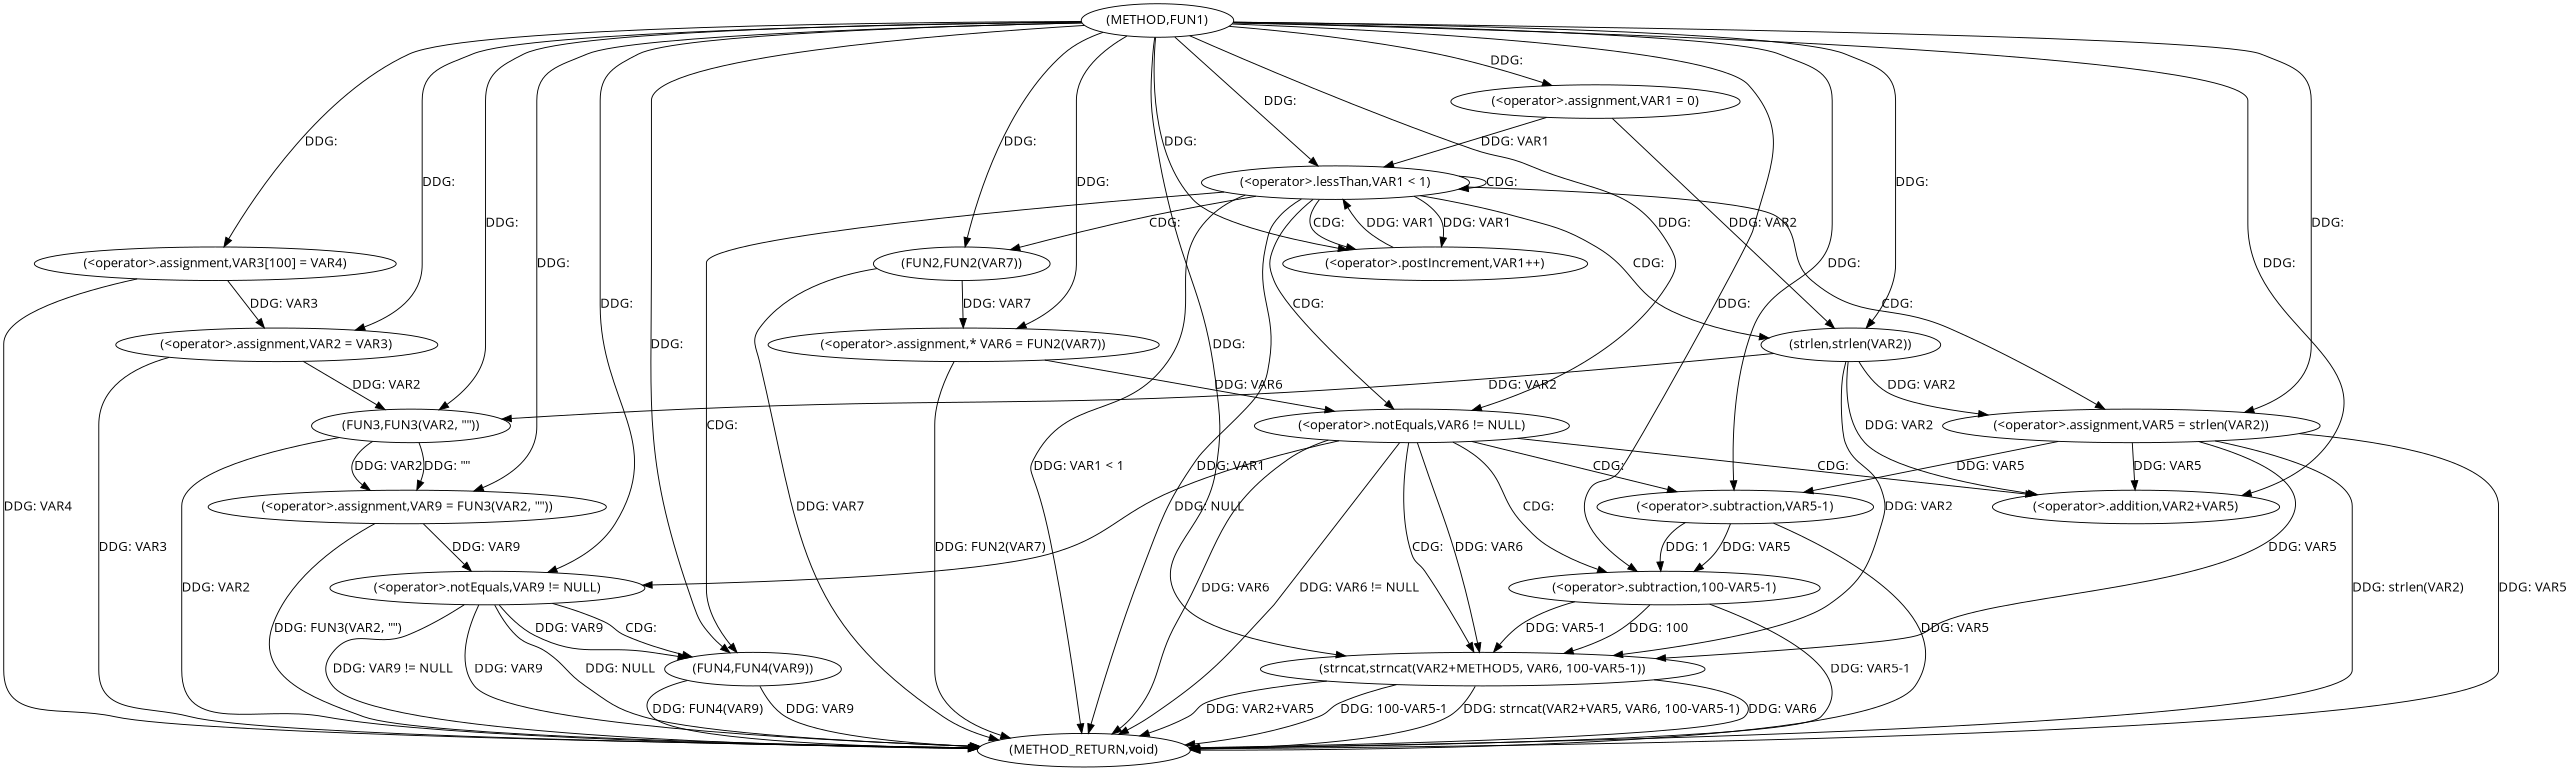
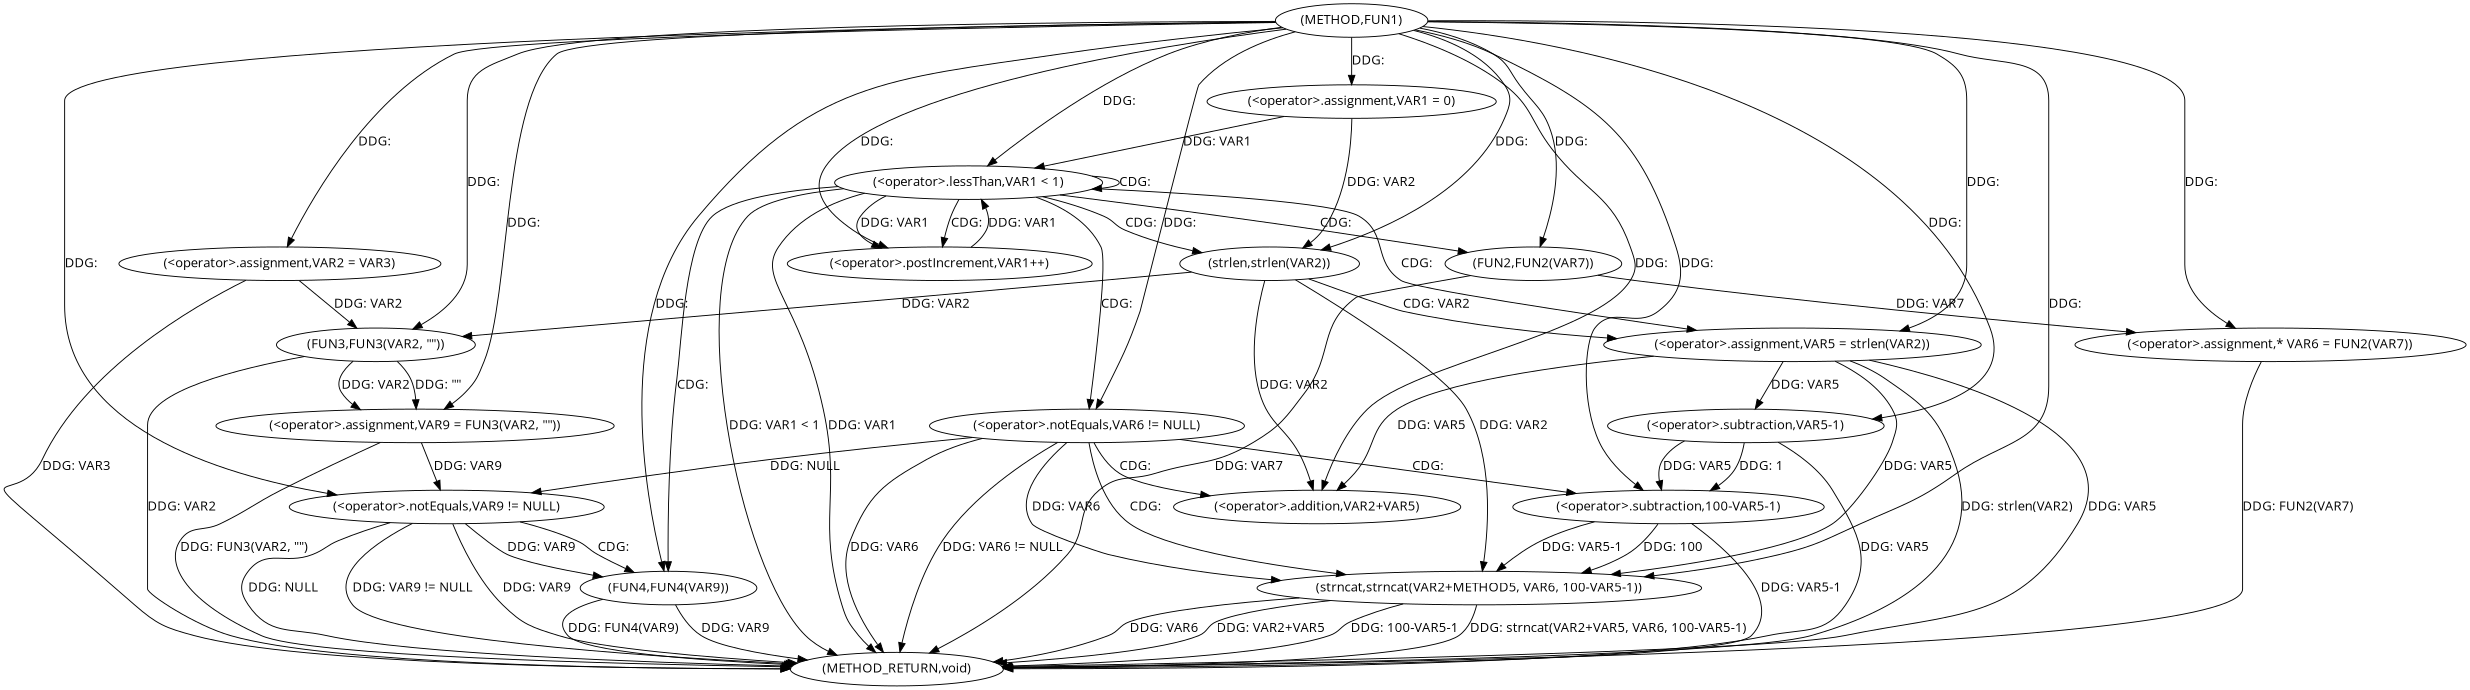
(215, 264) -> none
(1185, 385) -> none
(1922, 385) -> (1437, 304)
(1570, 465) -> none
